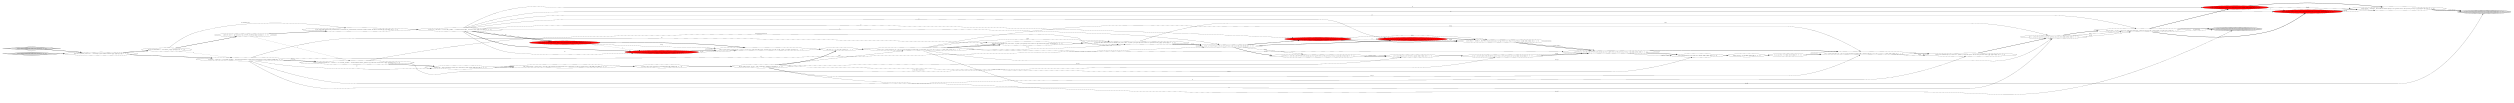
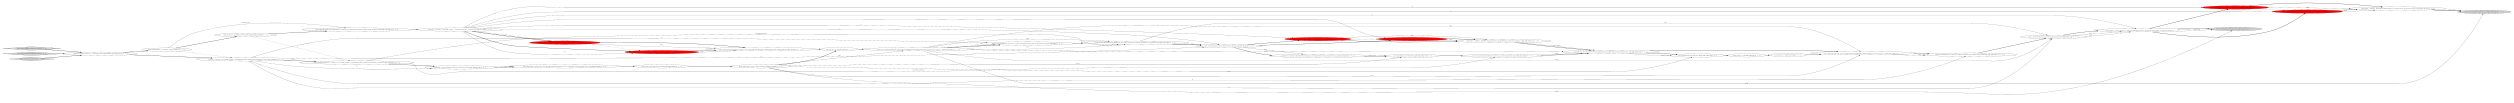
none -> (32, 59)
